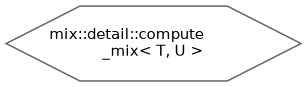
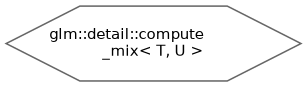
(154, 44) -> (154, 44)
